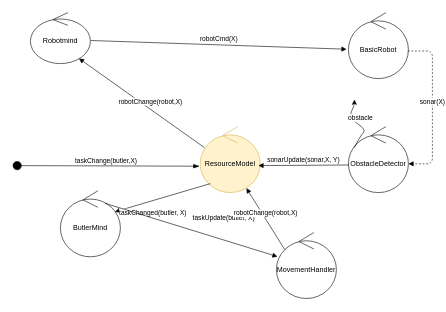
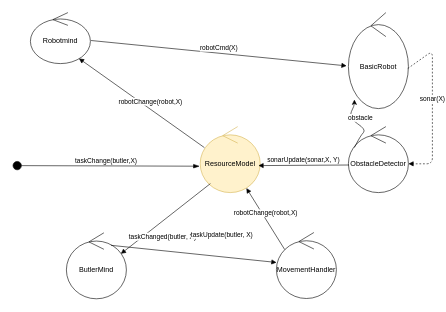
(378, 46) -> (378, 61)
(90, 224) -> (96, 266)
